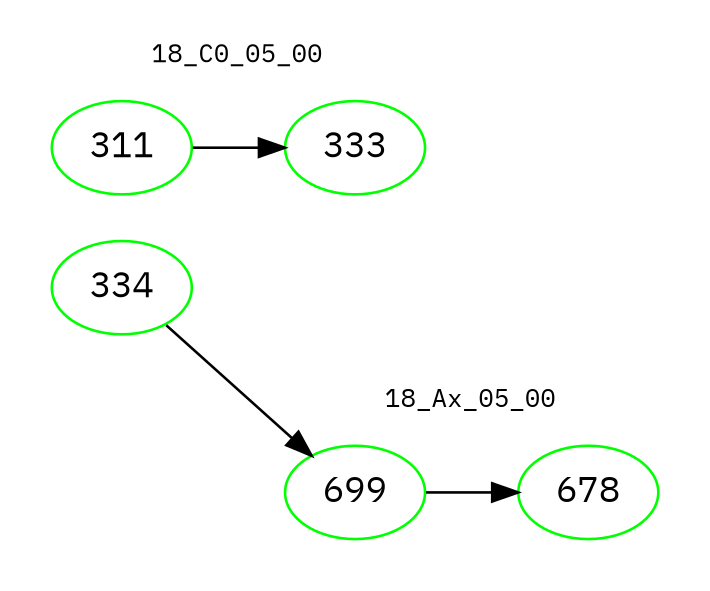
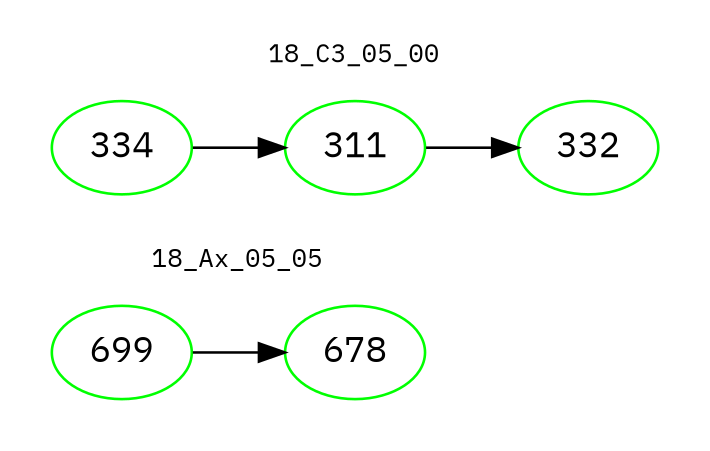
(238, 56) -> (355, 56)
(355, 148) -> (588, 148)
(229, 382) -> (226, 148)
(472, 400) -> (238, 260)
